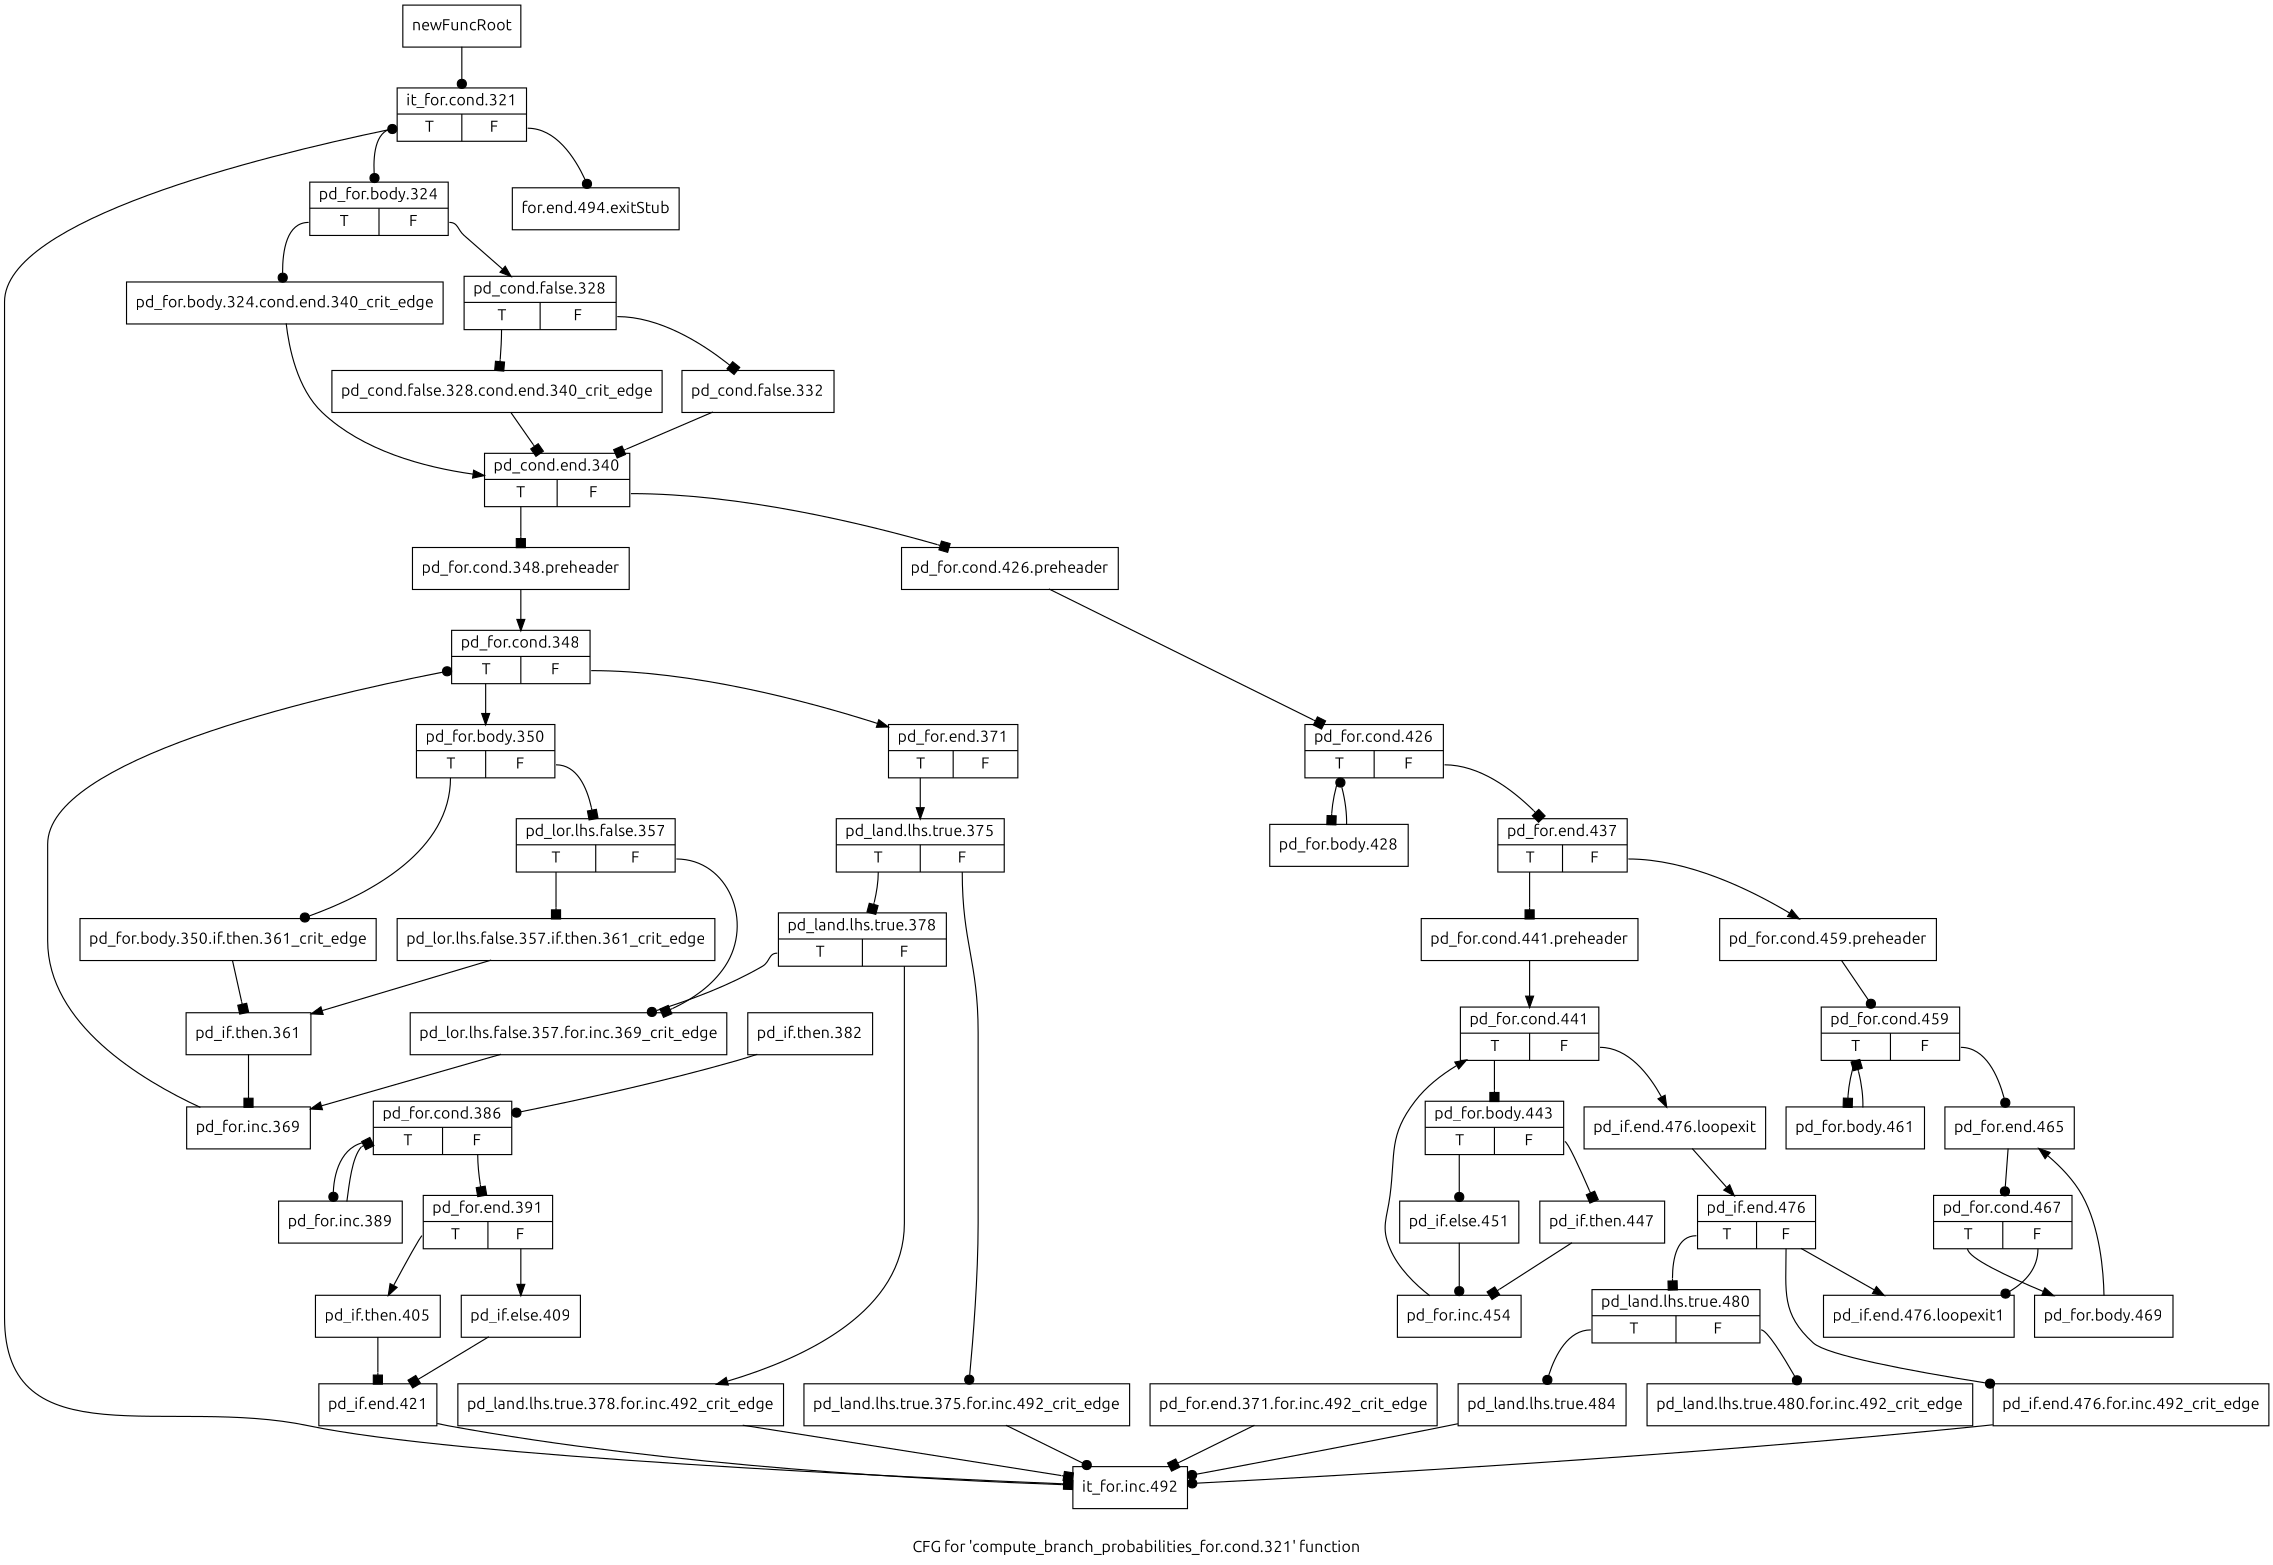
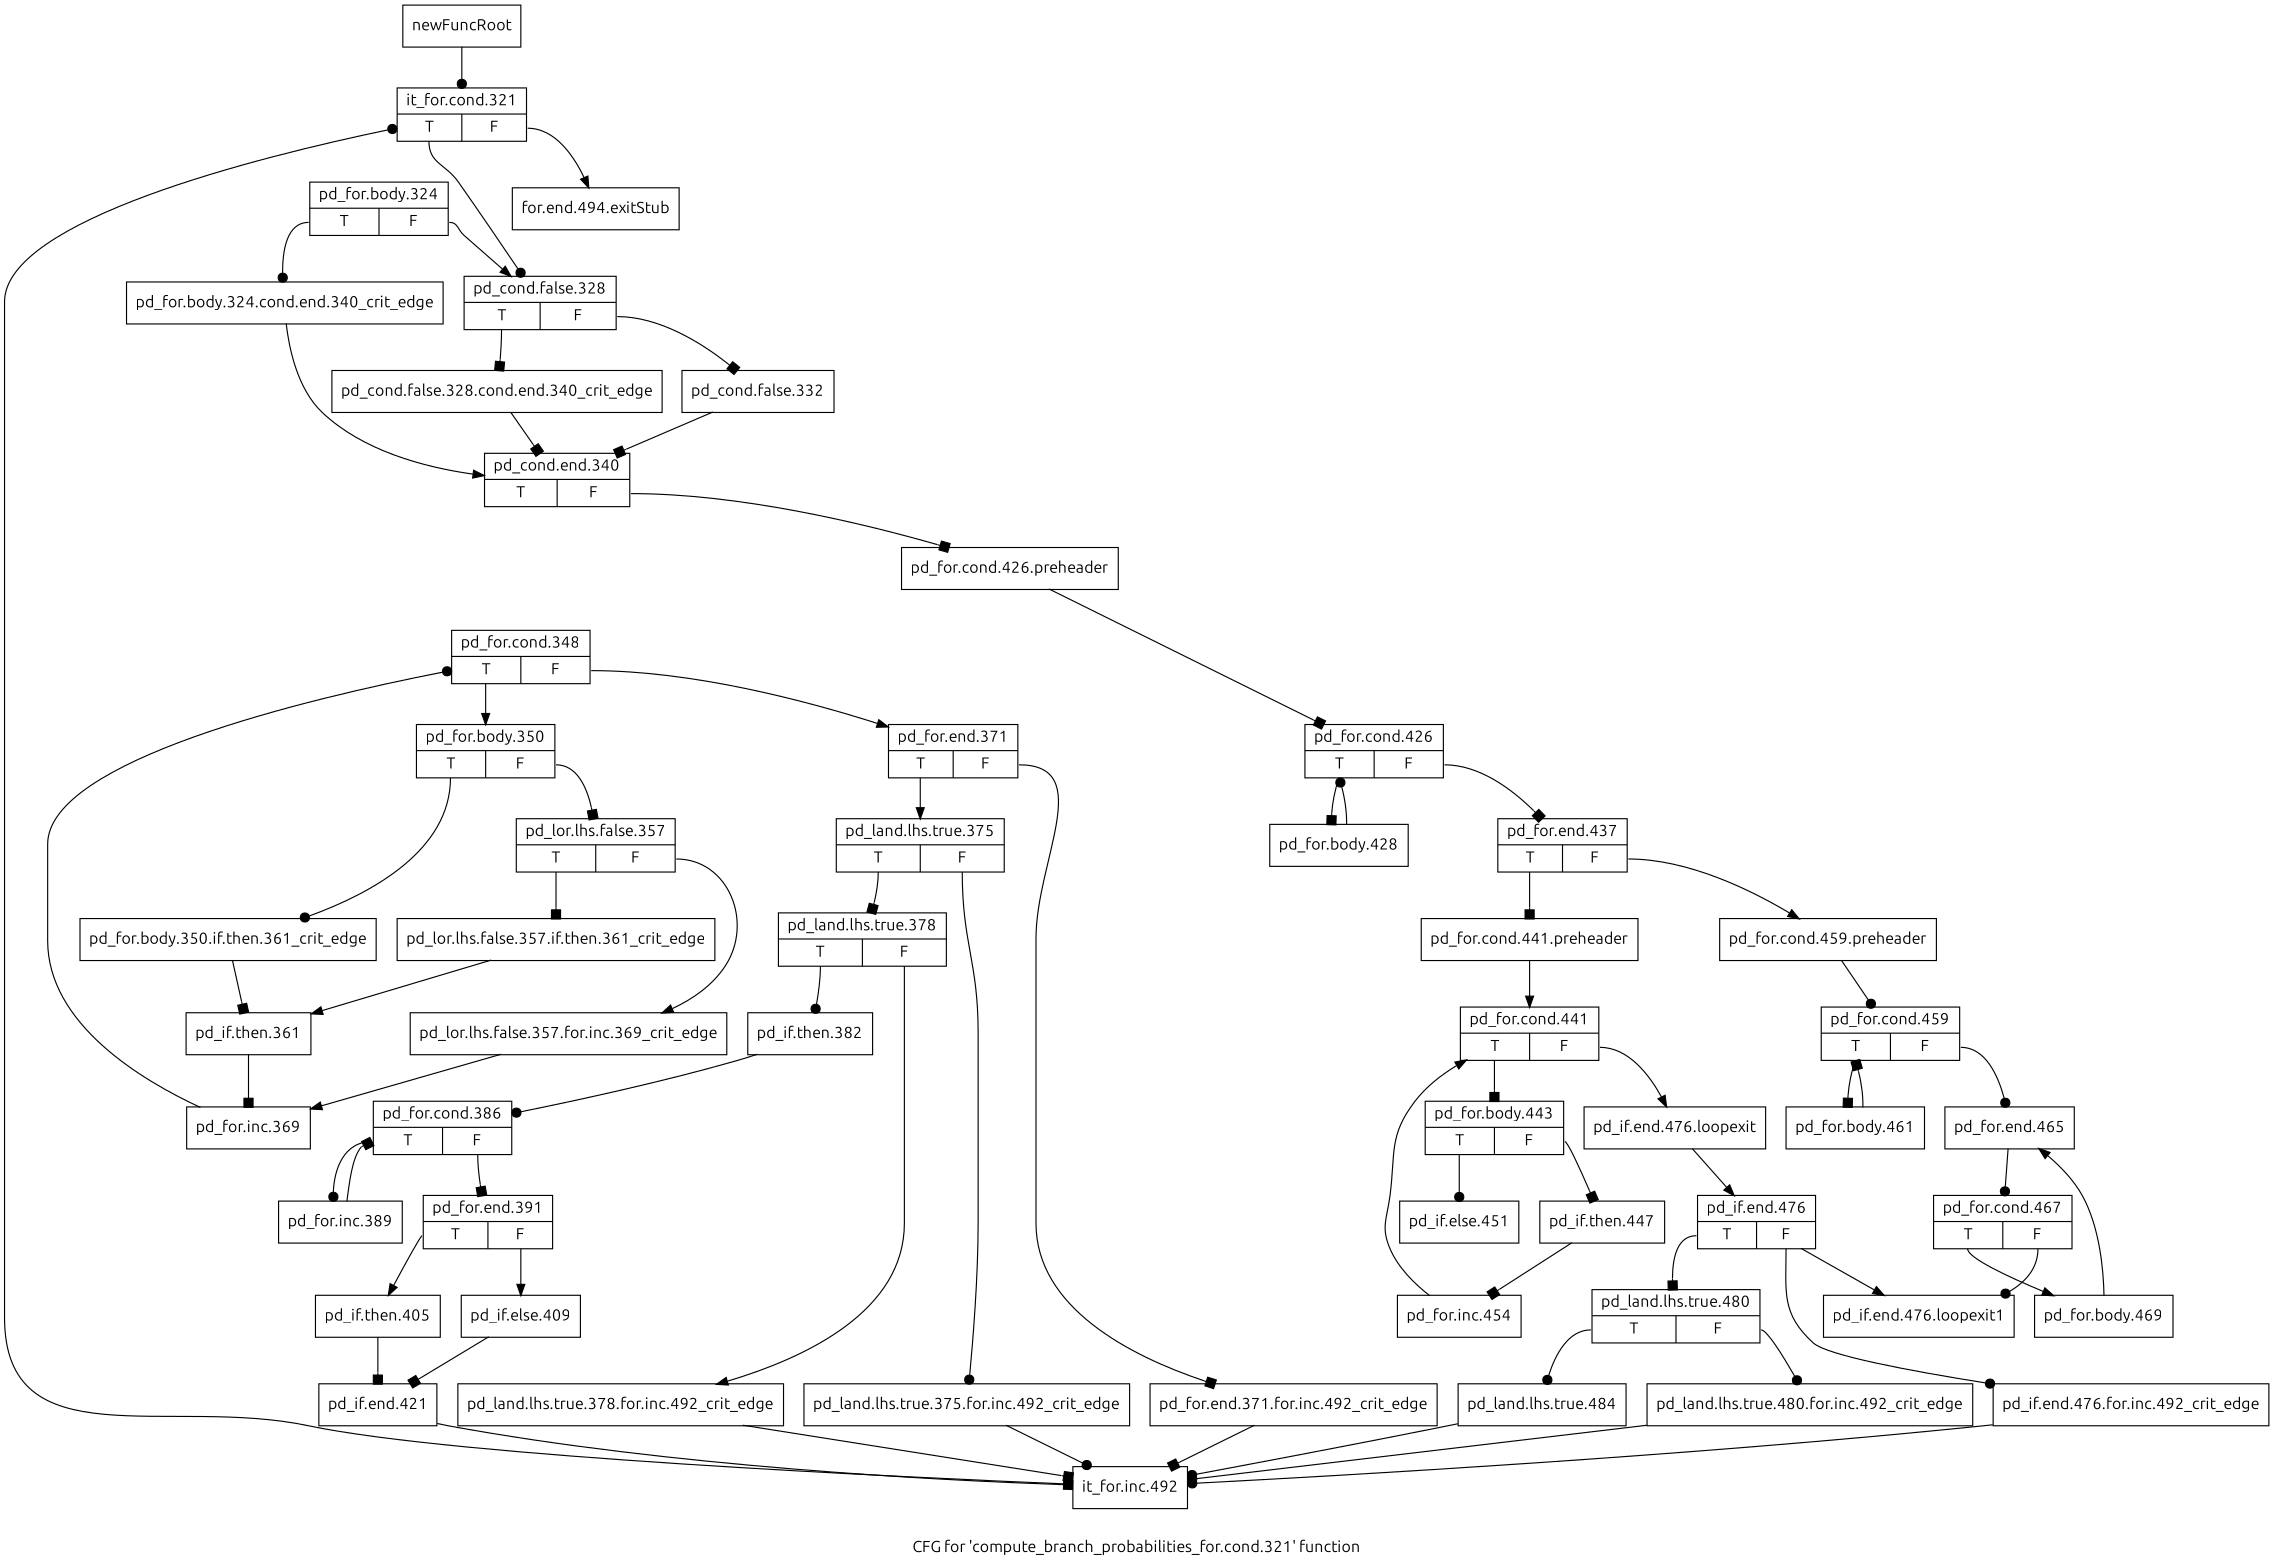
(377, 145) -> (474, 204)
(563, 146) -> (563, 146)
(521, 568) -> none
(737, 931) -> (737, 931)
(720, 987) -> (819, 985)
none -> (1036, 1103)
(1459, 1265) -> none
none -> (1422, 1452)
